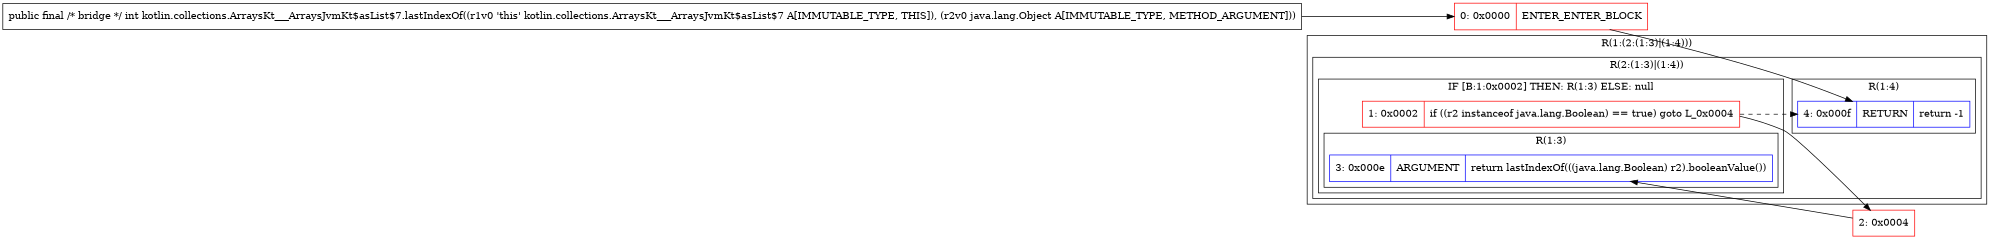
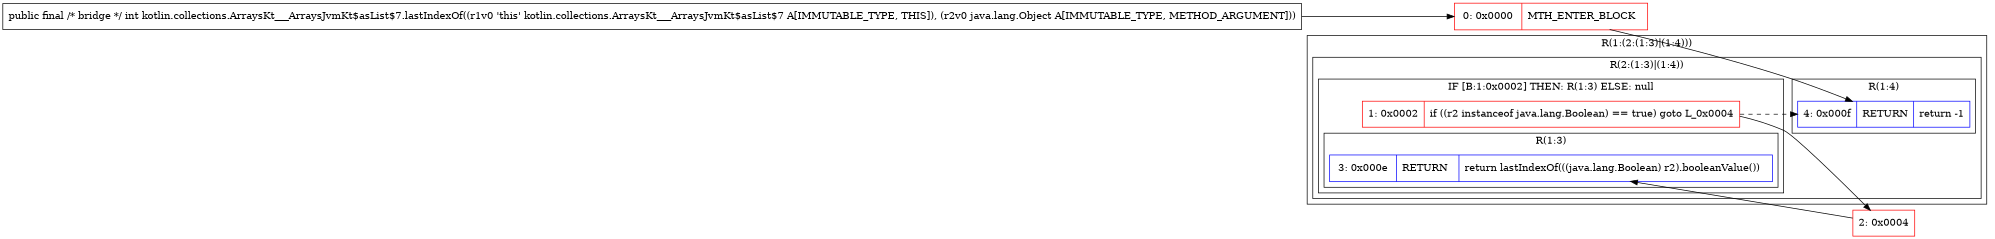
(1582, 16) -> (1582, 16)
(1428, 168) -> (1425, 168)
